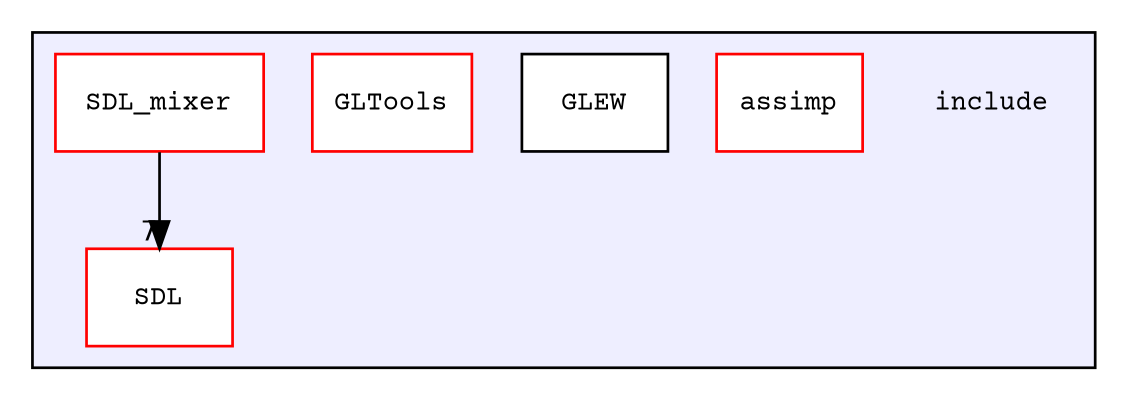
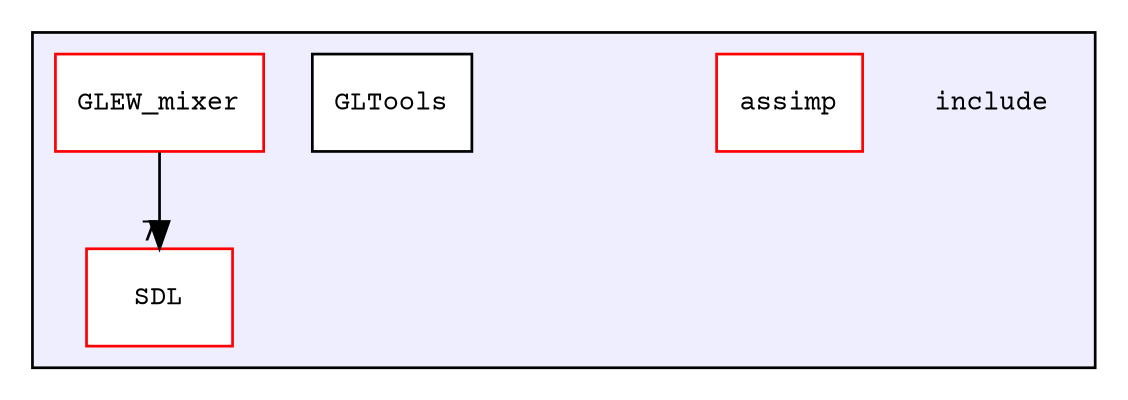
(160, 103) -> (160, 103)
(392, 103) -> (392, 103)
(595, 103) -> none
